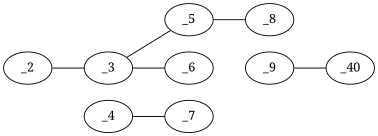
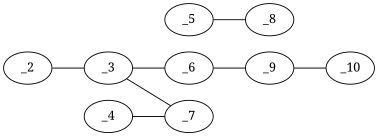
(149, 44) -> (149, 92)
none -> (229, 68)
(350, 68) -> (350, 68)
